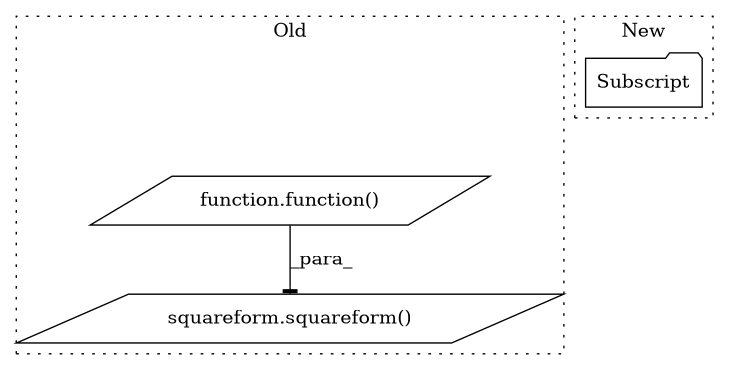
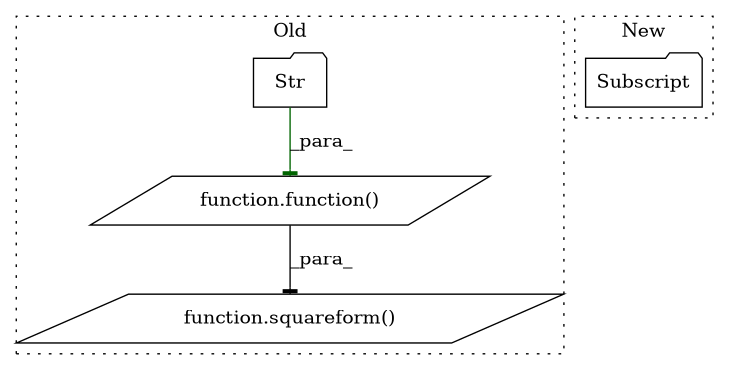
none -> (290, 83)
(290, 319) -> (290, 319)
